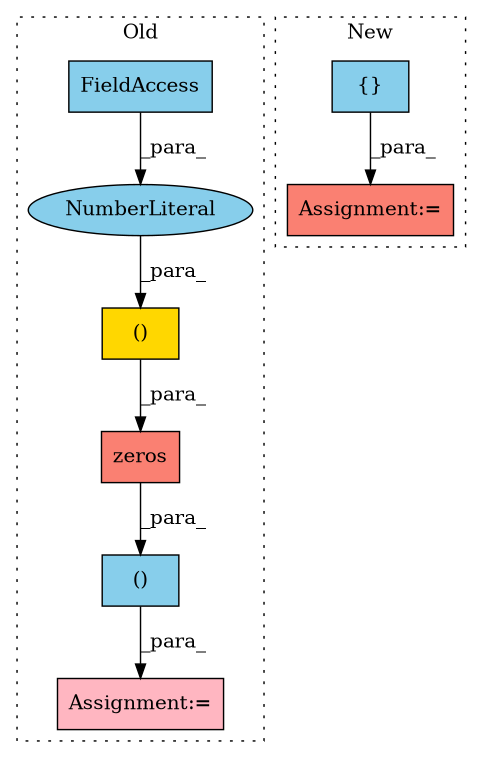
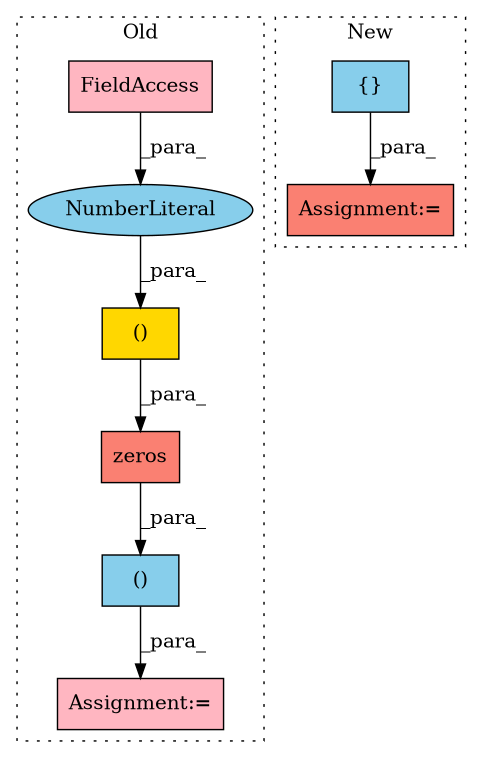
(141, 87) -> (141, 87)
